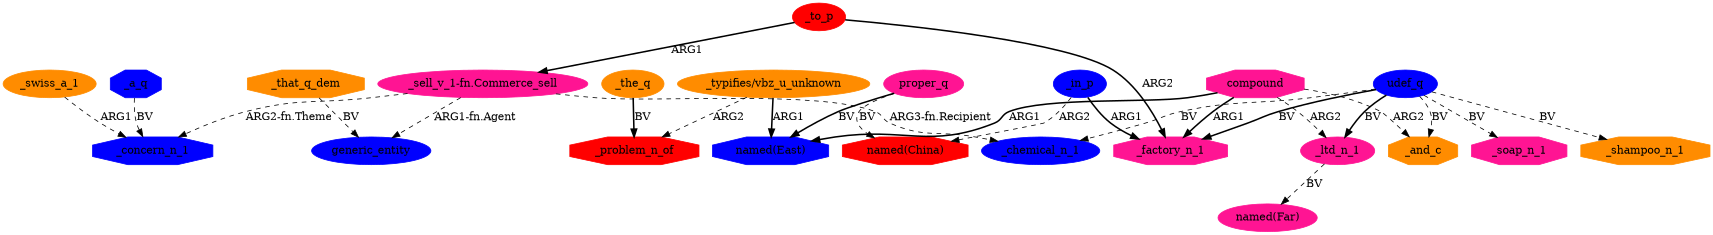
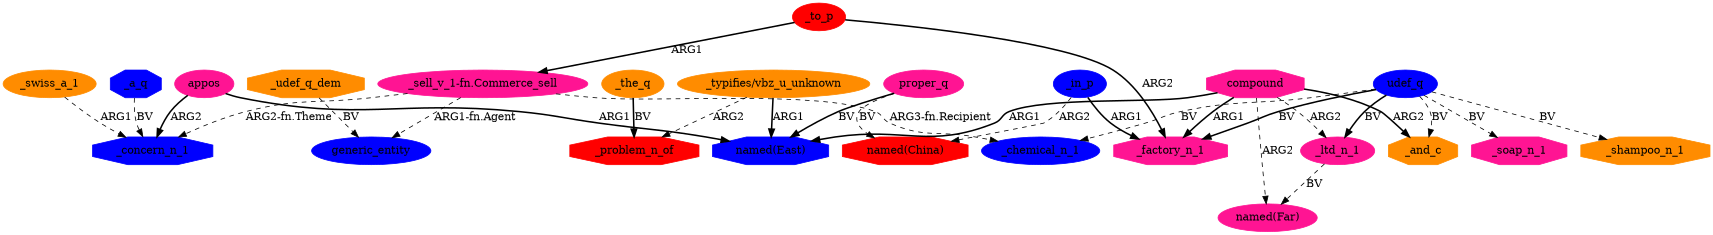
none -> (204, 84)
(306, 84) -> (306, 84)
(1358, 102) -> (1358, 102)
none -> (1261, 147)
